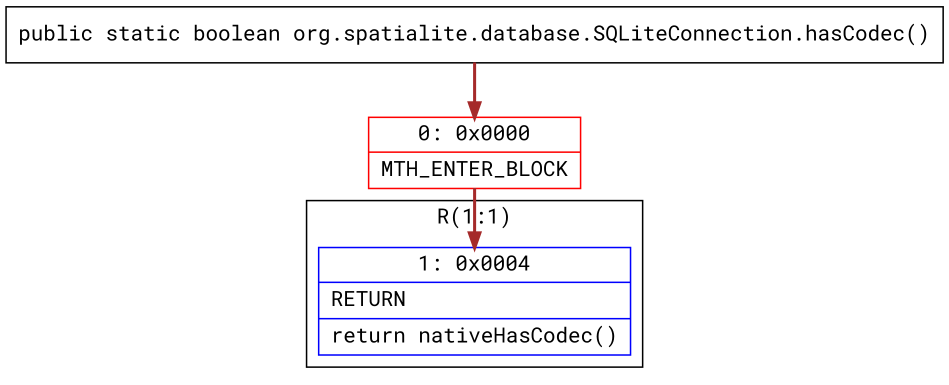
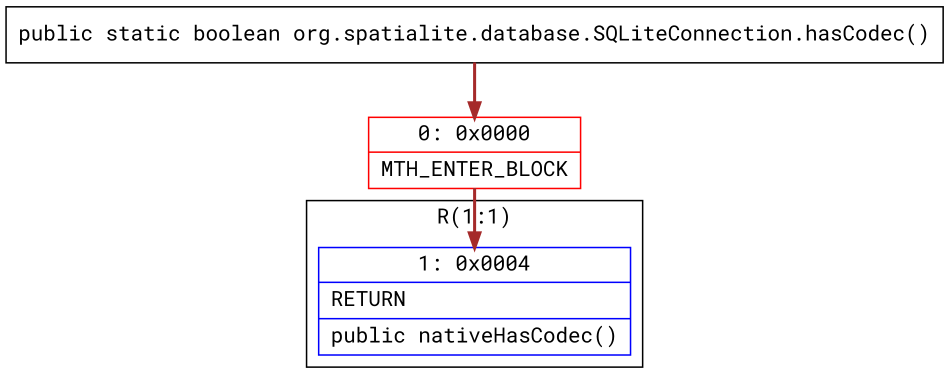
(475, 336) -> (475, 336)
